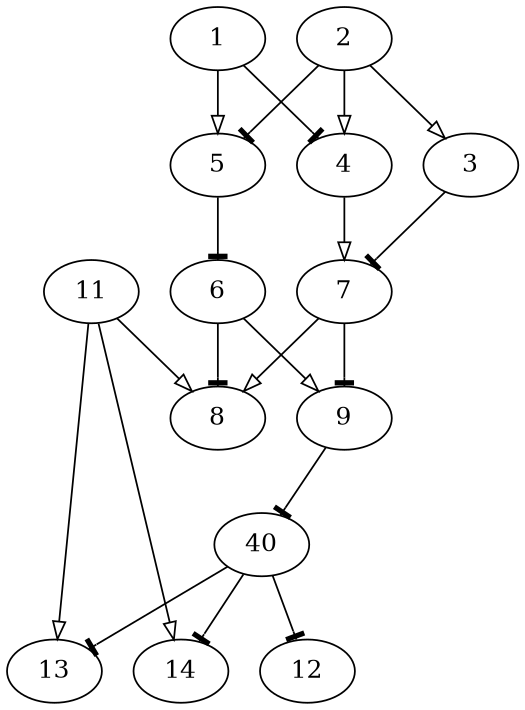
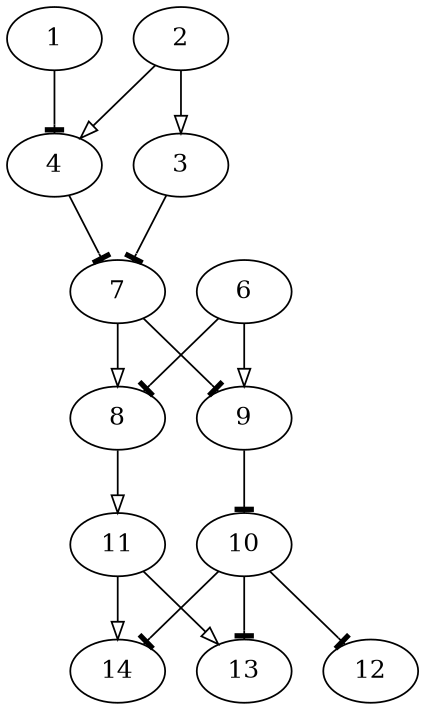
(218, 165) -> none
(344, 220) -> (84, 224)
(148, 349) -> (118, 473)
(262, 545) -> (244, 545)
